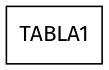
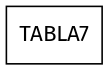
(54, 35) -> (54, 35)
